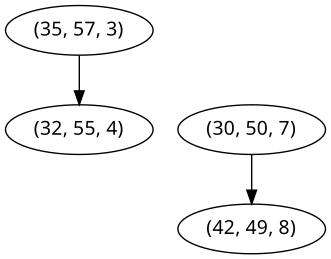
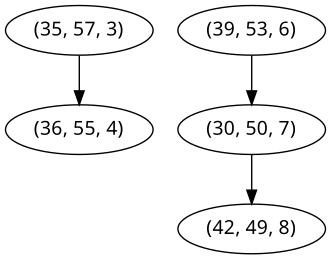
none -> (252, 30)
(79, 130) -> (79, 130)
